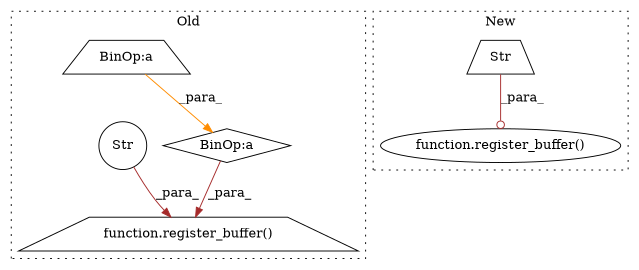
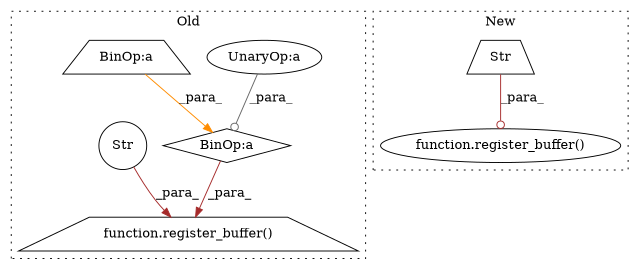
none -> (264, 57)
